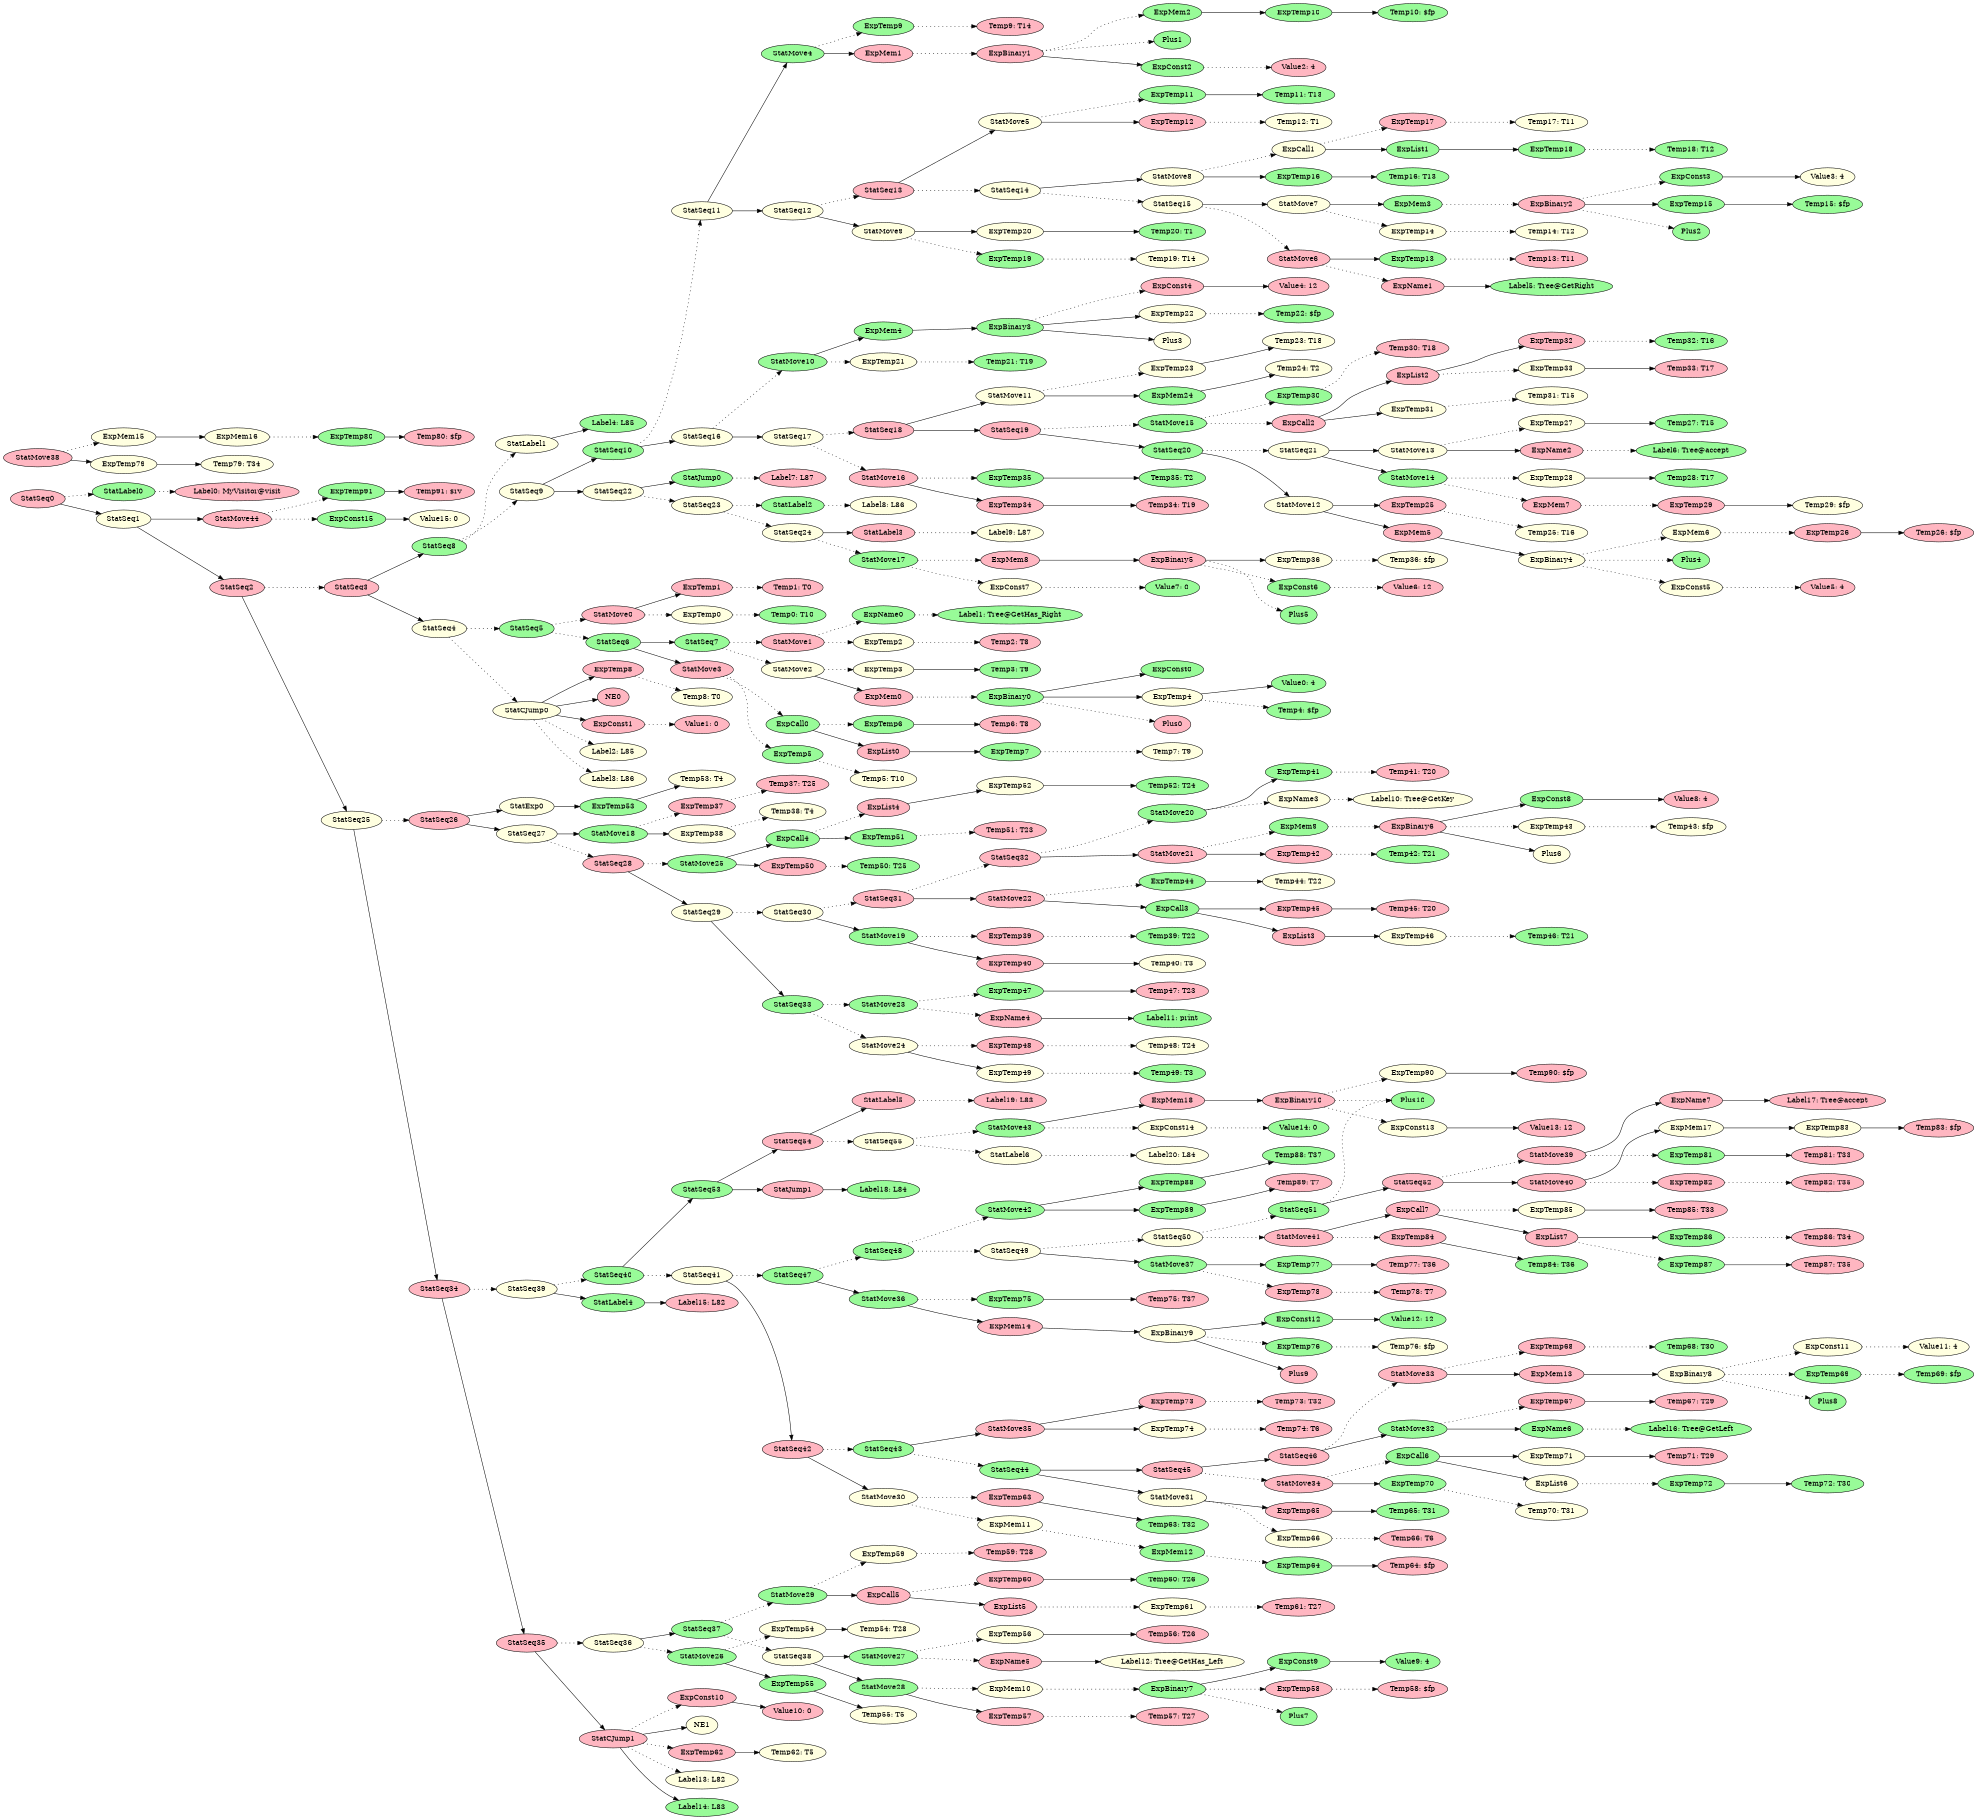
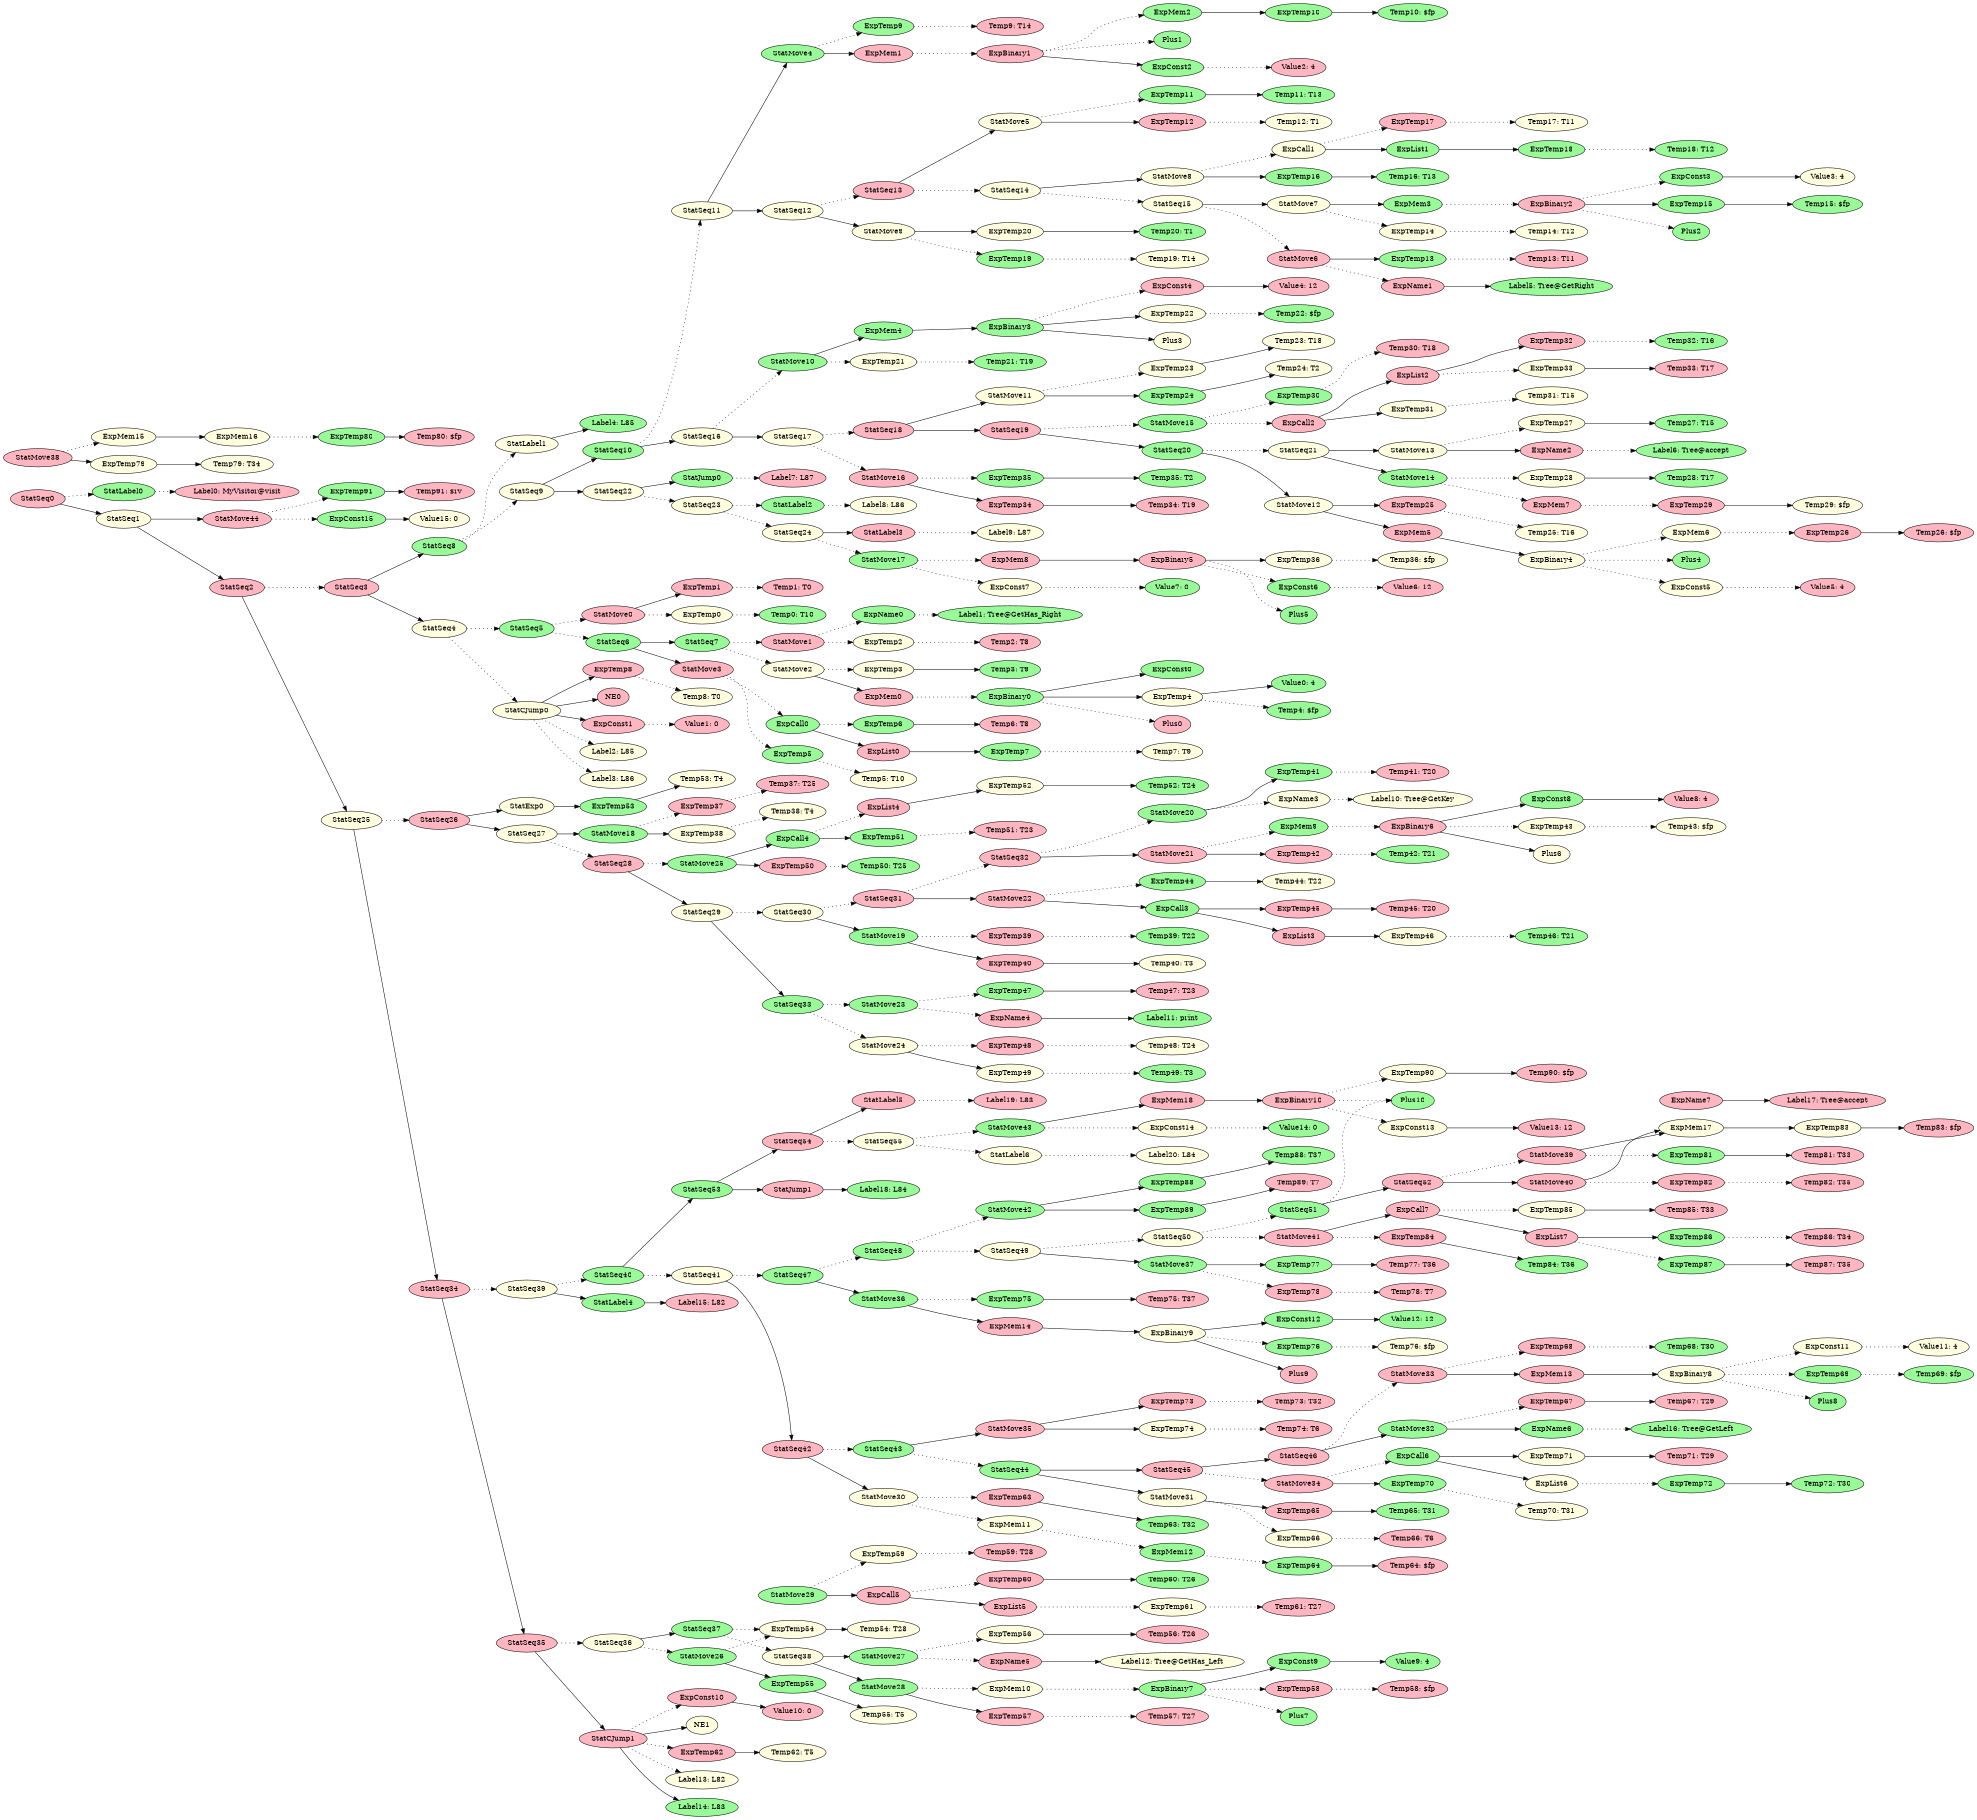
(1172, 396) -> (1172, 396)
(1621, 1130) -> (1619, 1142)
(745, 1613) -> (743, 1629)
